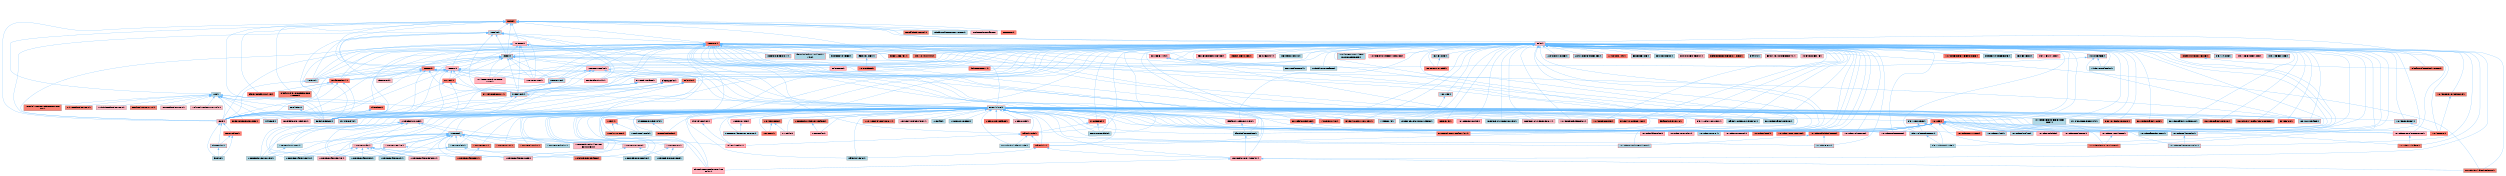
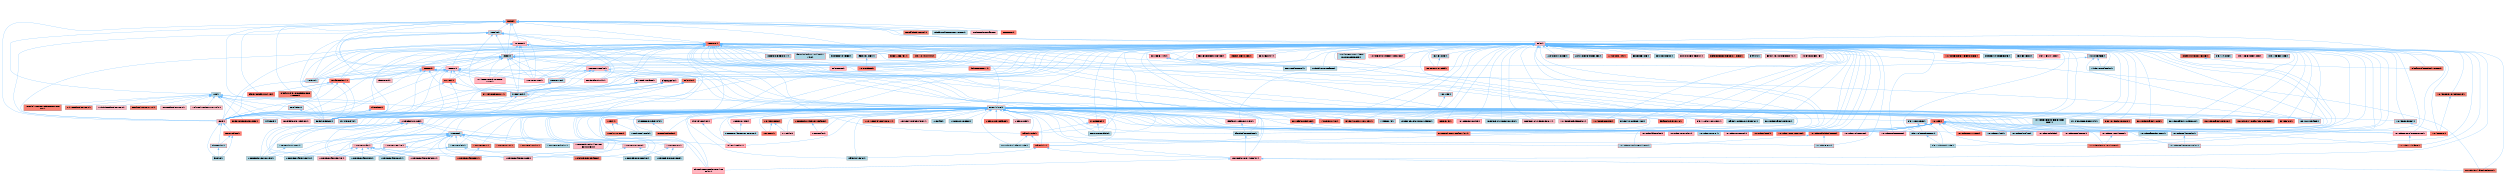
(1291, 56) -> none
(1633, 121) -> (1633, 121)
(882, 140) -> (856, 118)
